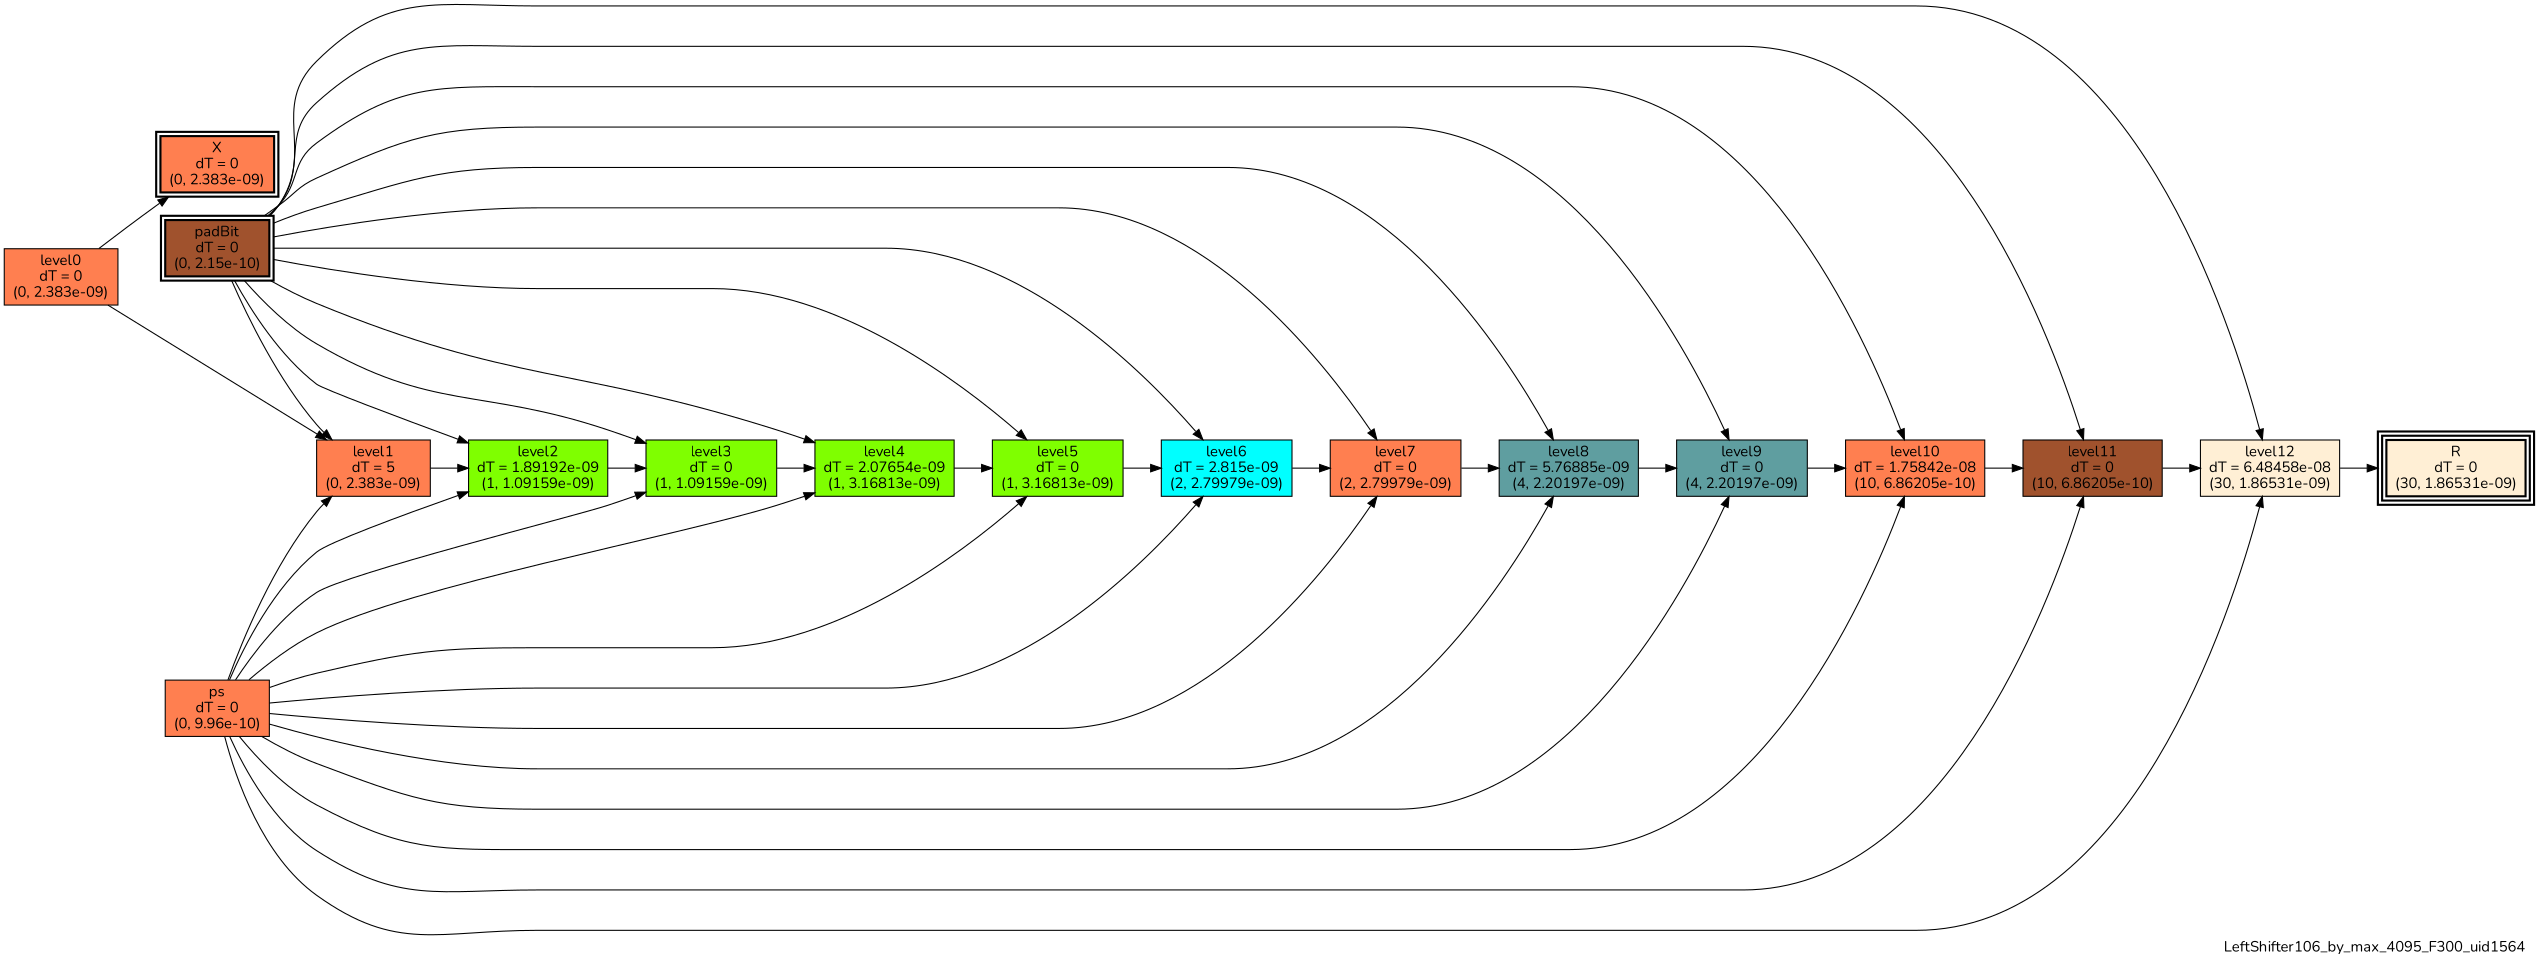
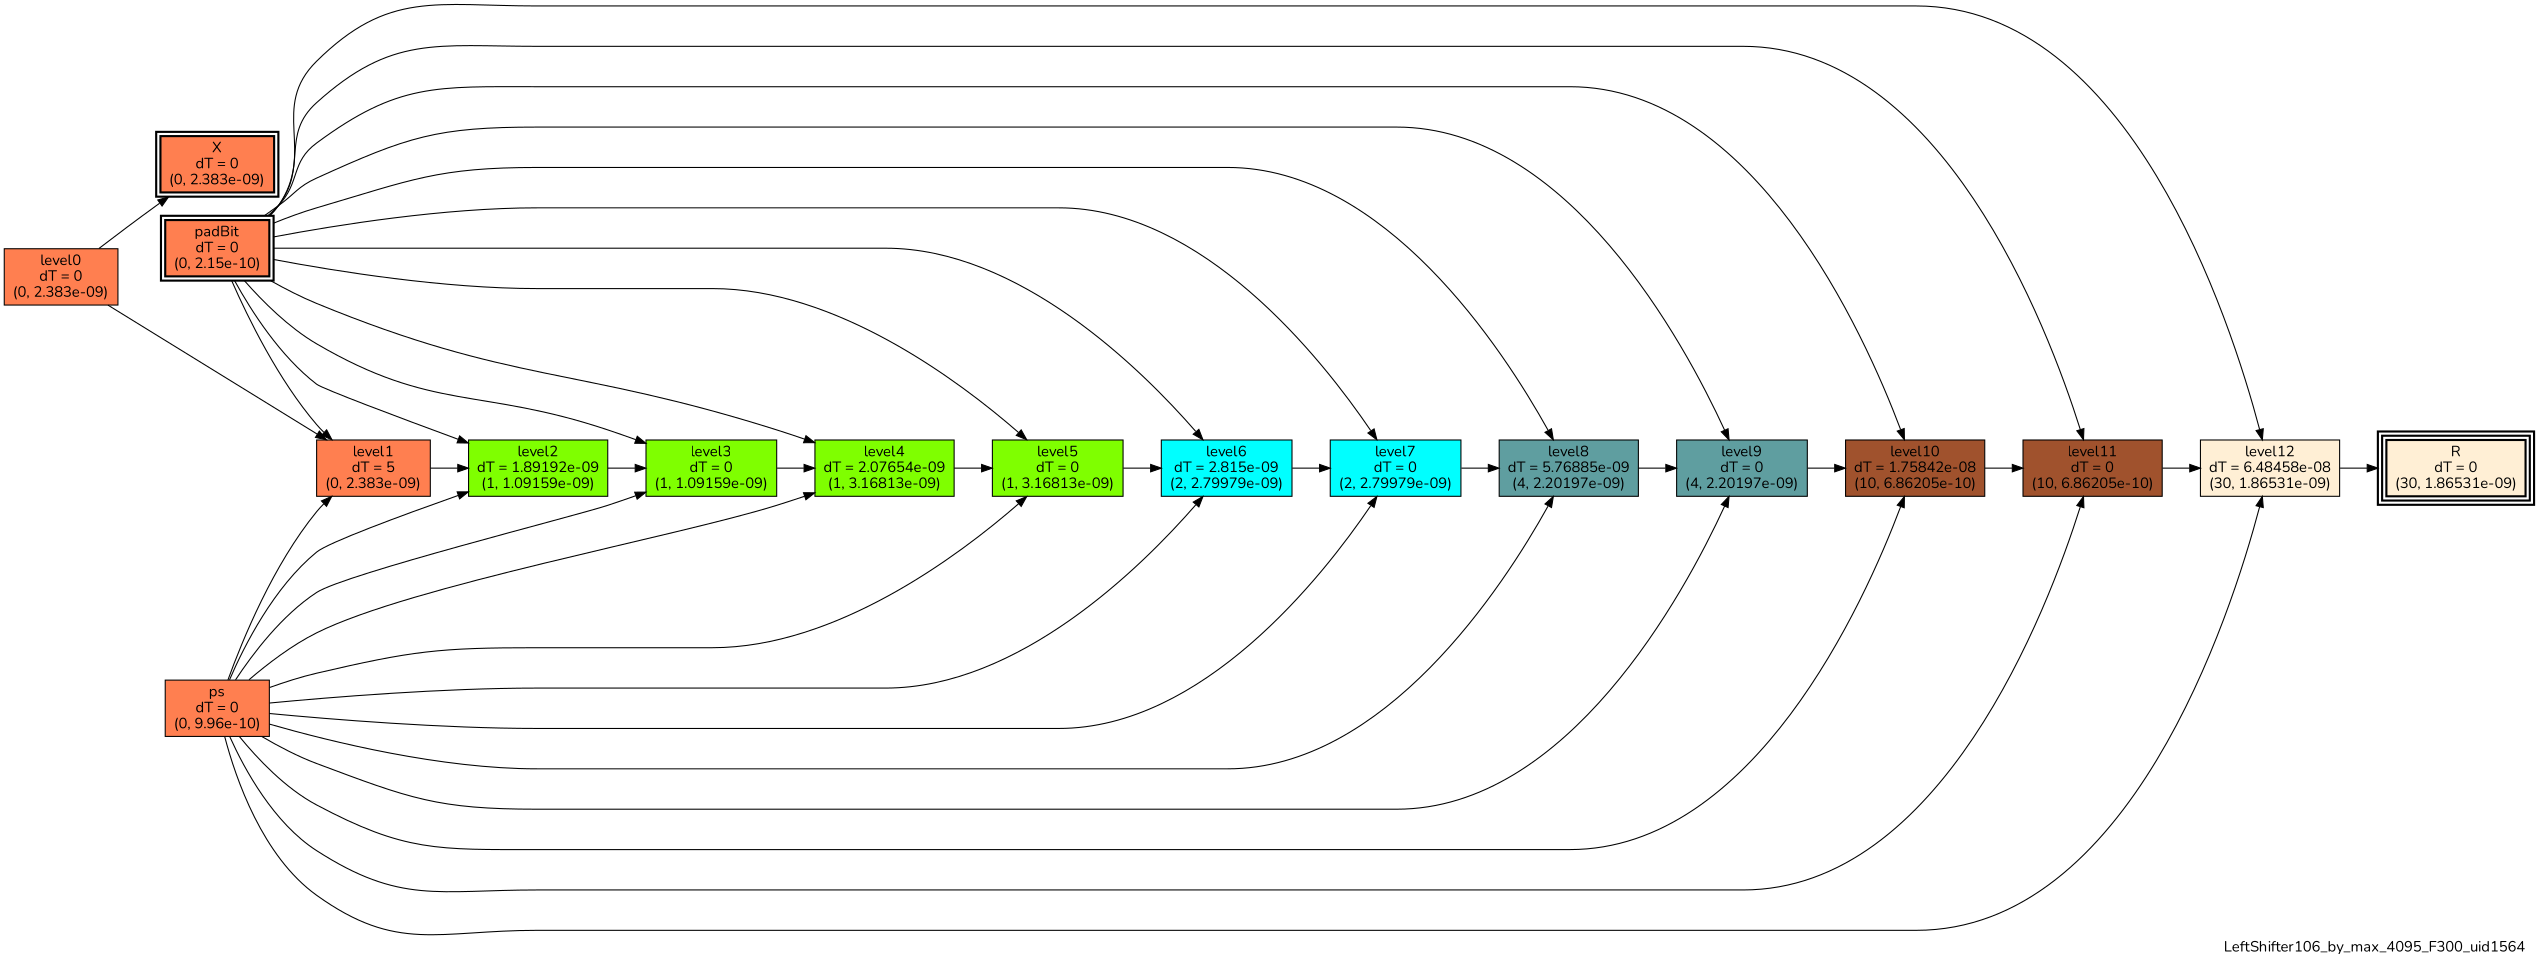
(217, 248) -> (217, 248)
(1396, 468) -> (1396, 468)
(1915, 468) -> (1915, 468)
